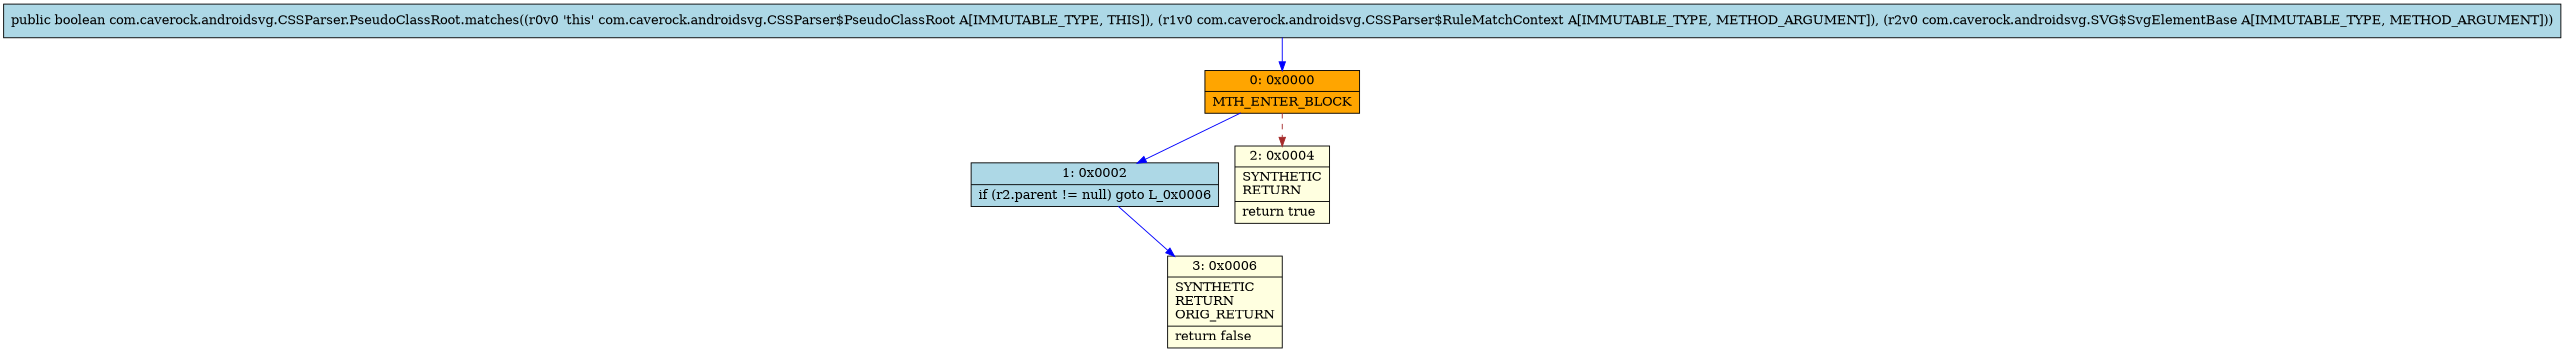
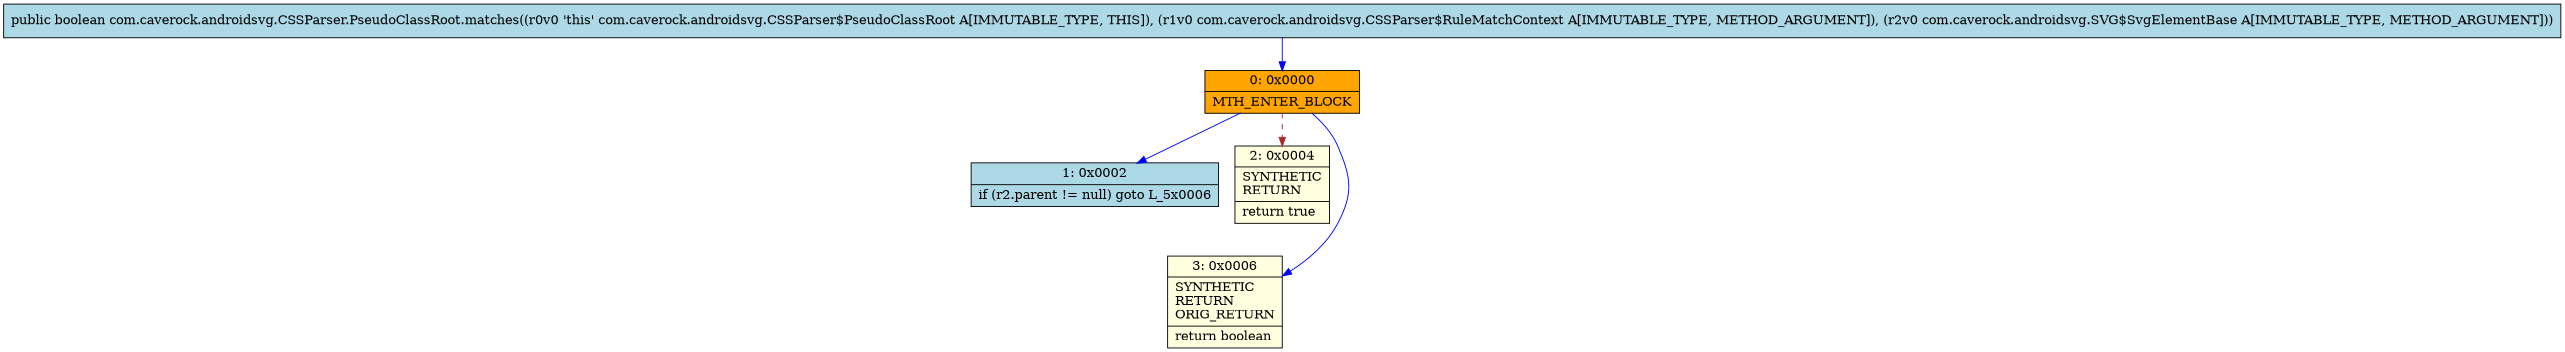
(1095, 195) -> (1095, 195)
(1143, 228) -> (1348, 198)
(1214, 337) -> (1223, 337)
